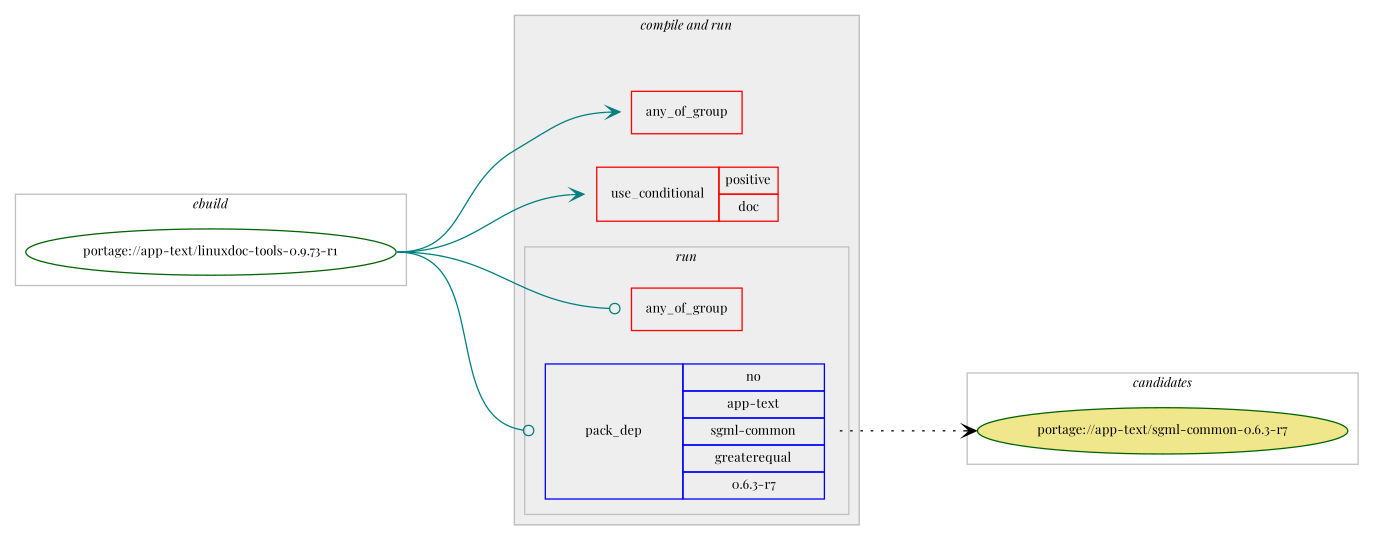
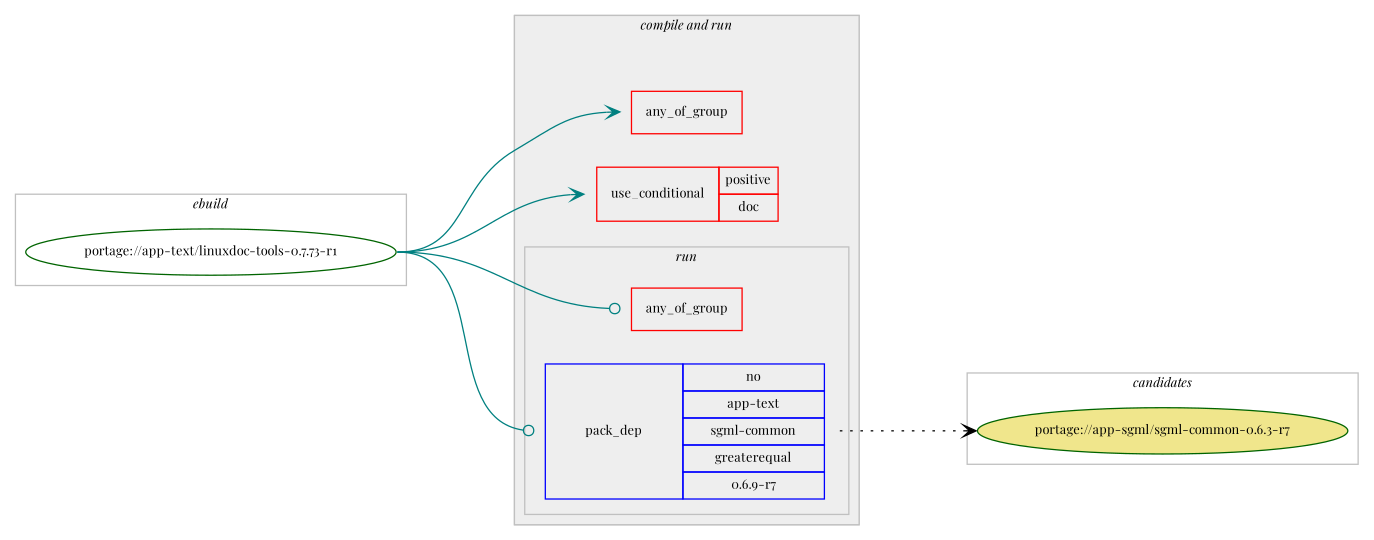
(211, 252) -> (211, 252)
(1163, 431) -> (1163, 431)
(754, 485) -> (754, 485)
